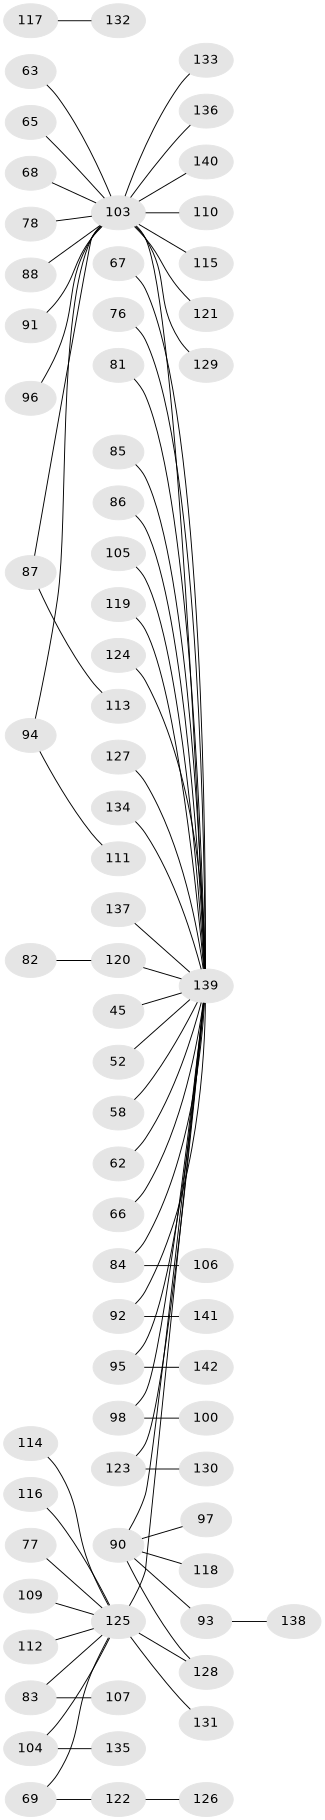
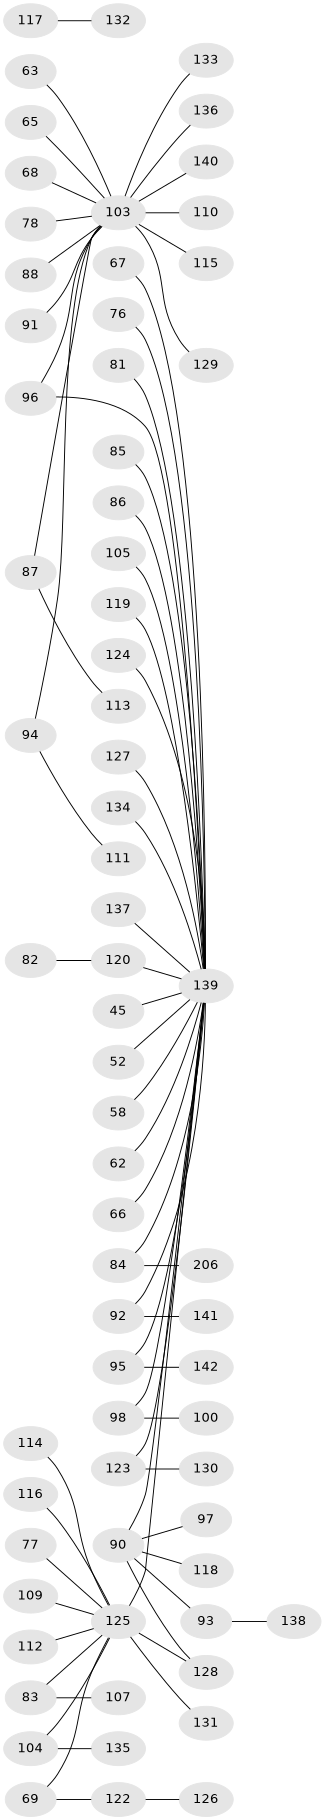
(206, 315) -> none
(186, 595) -> (184, 647)
(206, 1266) -> (206, 1266)
